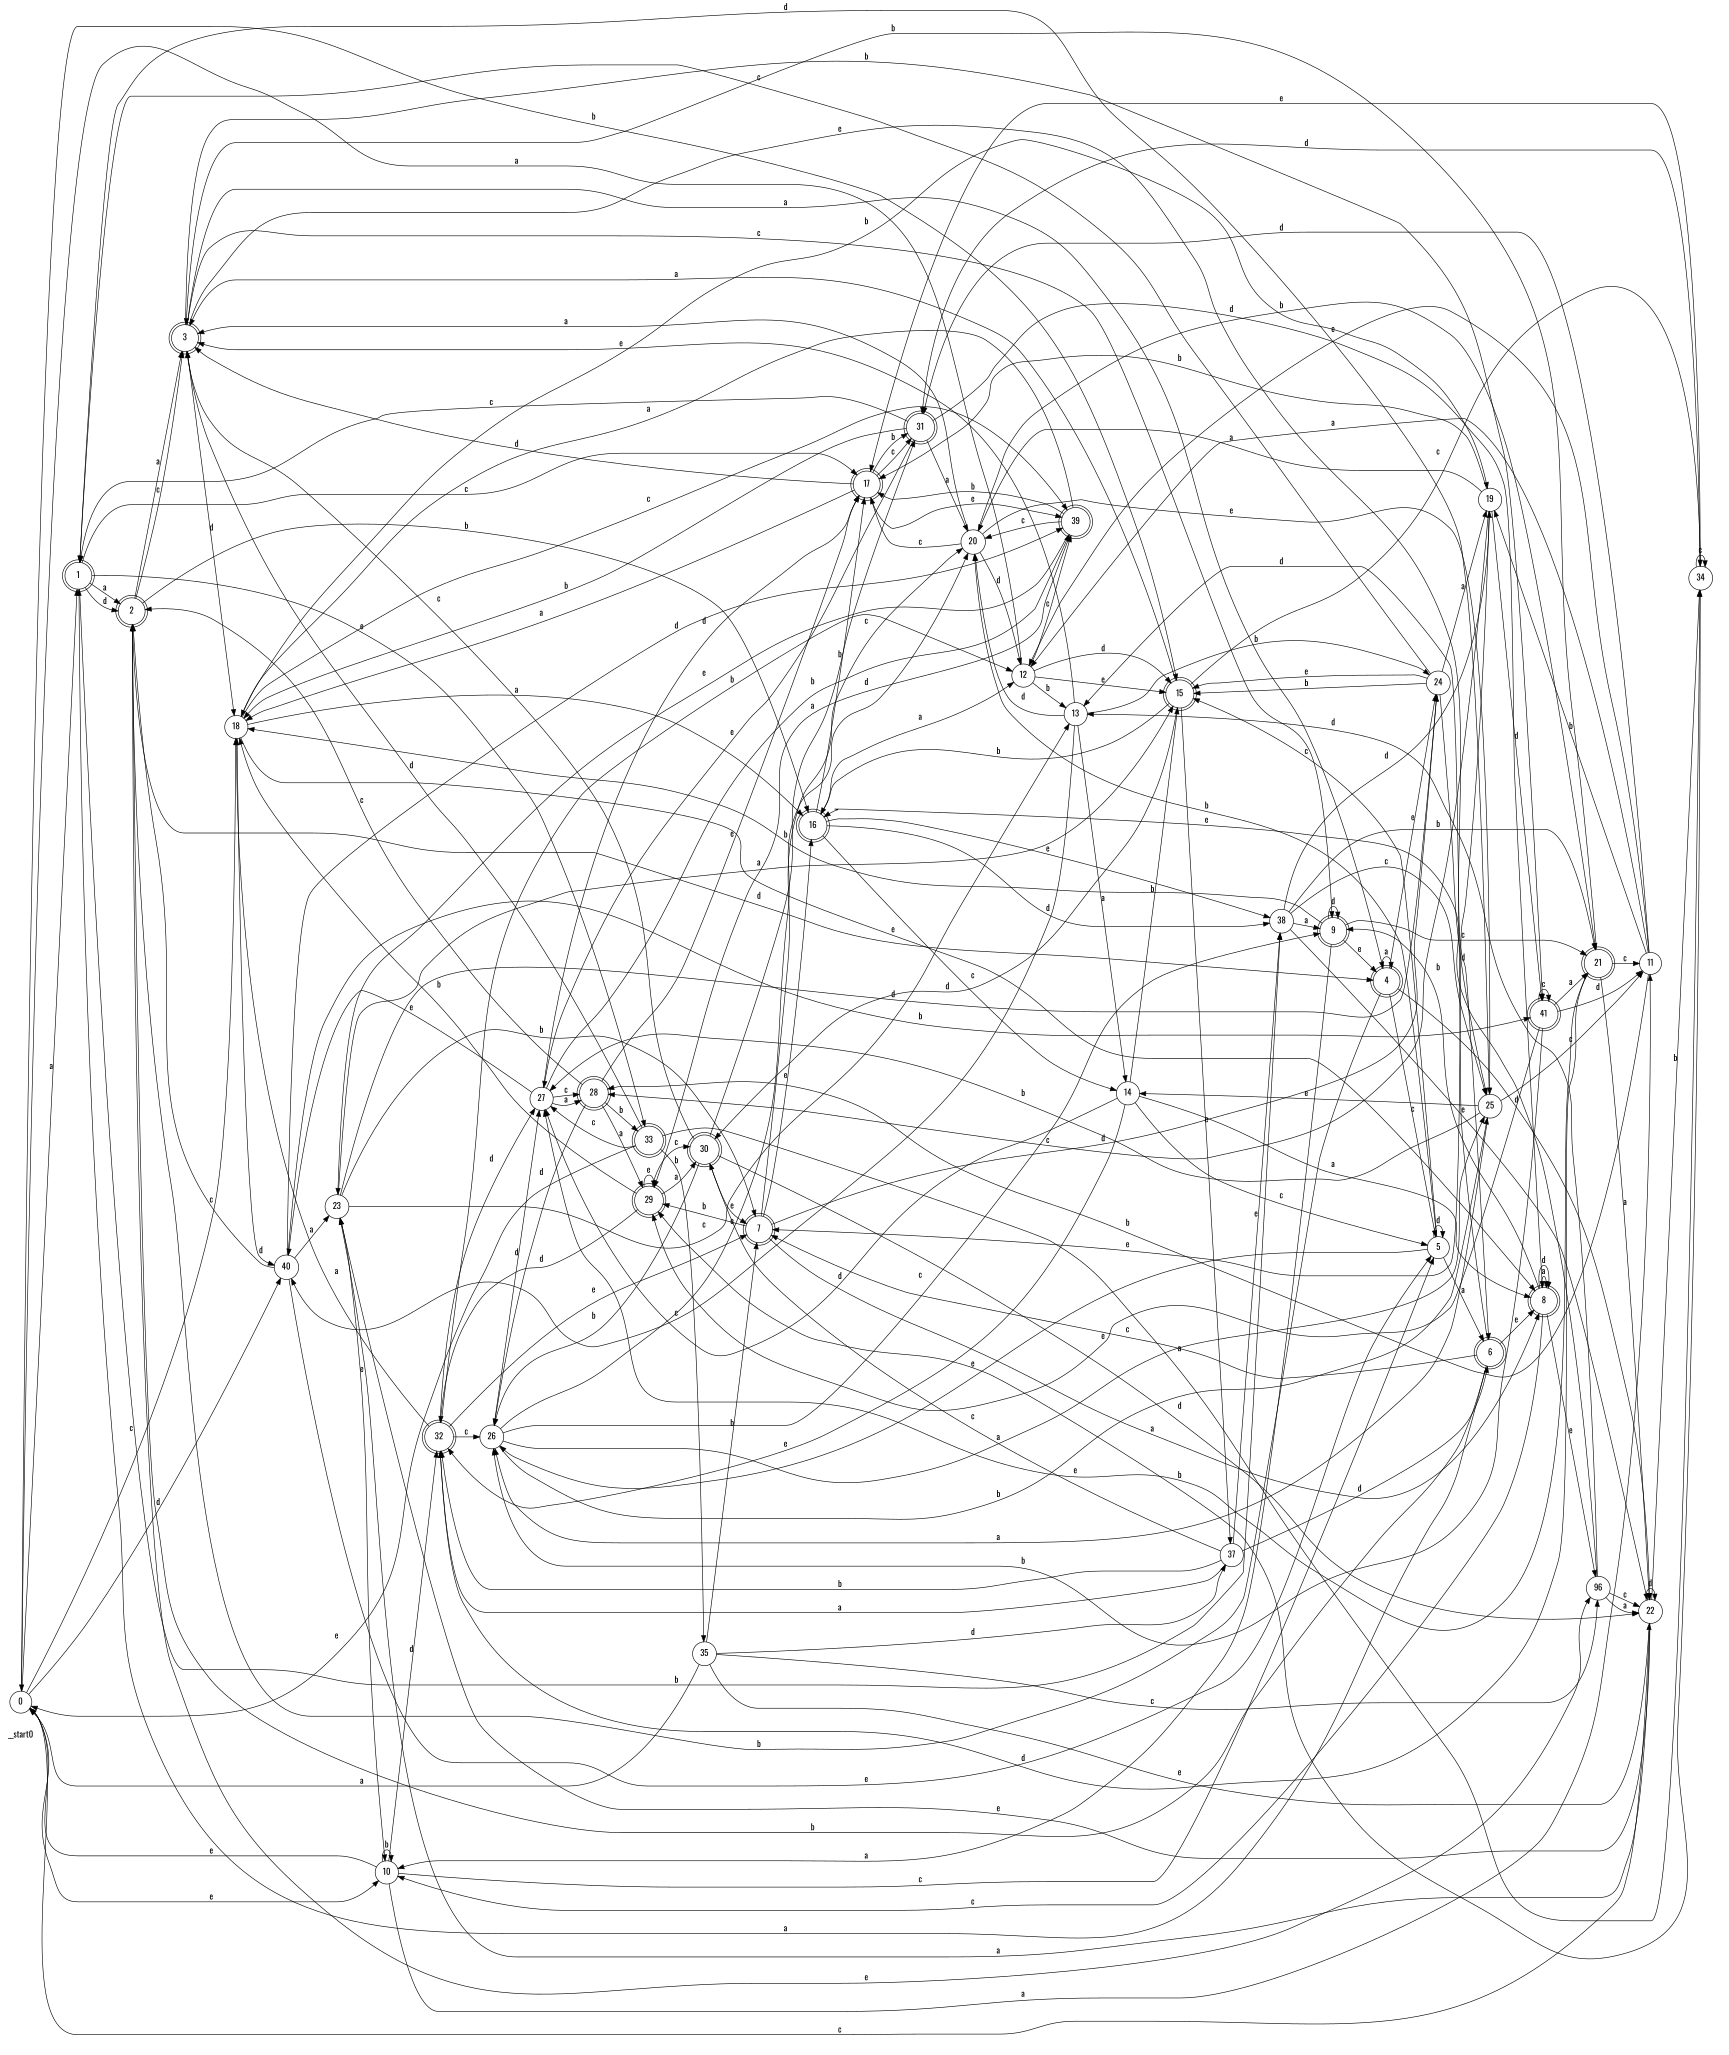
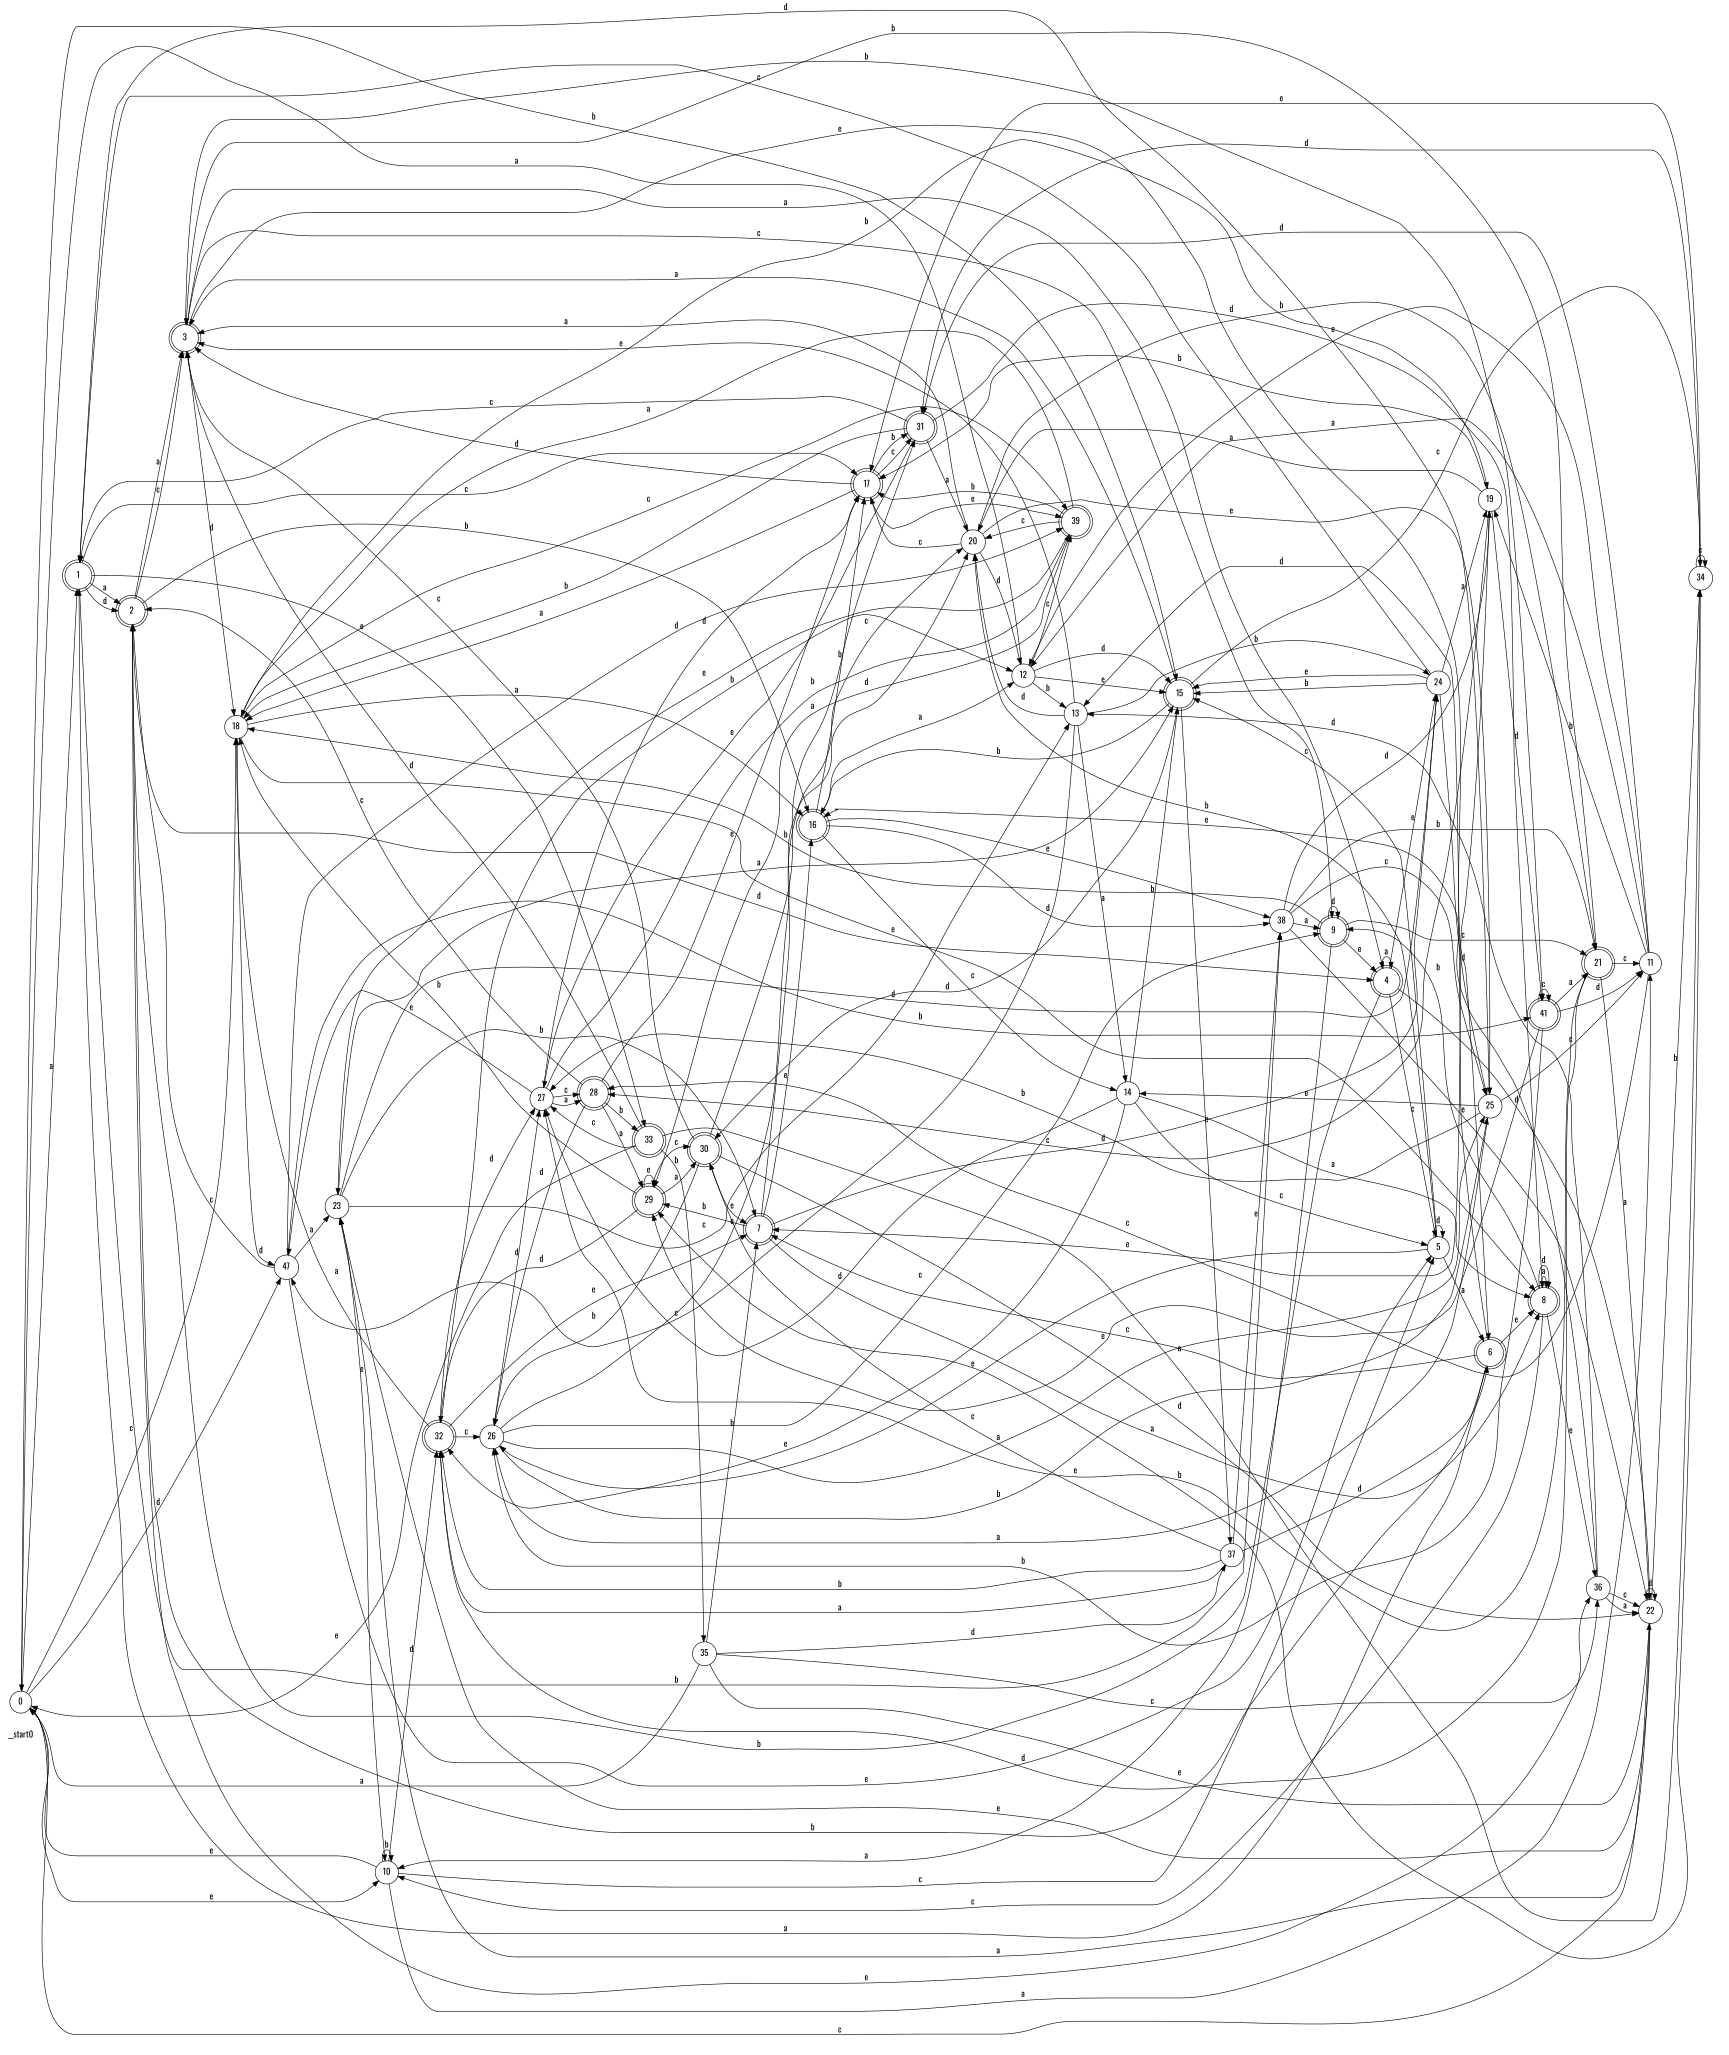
(1128, 1223) -> (1128, 1223)
(286, 1267) -> (286, 1267)
(1598, 1588) -> (1598, 1588)
